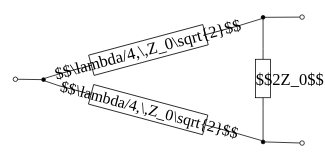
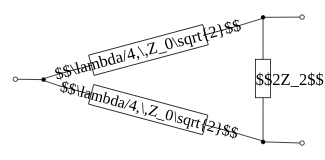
(290, 80) -> (290, 80)
